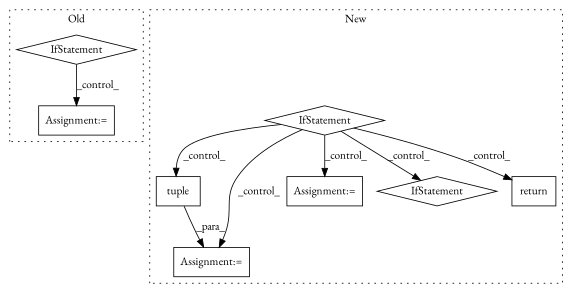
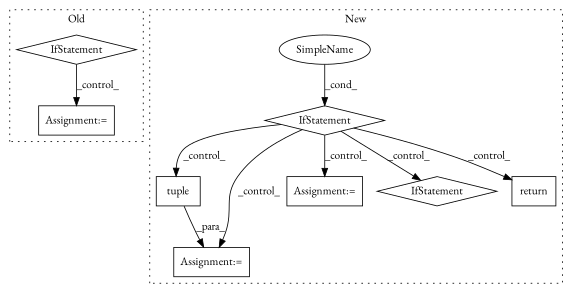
none -> (325, 50)
